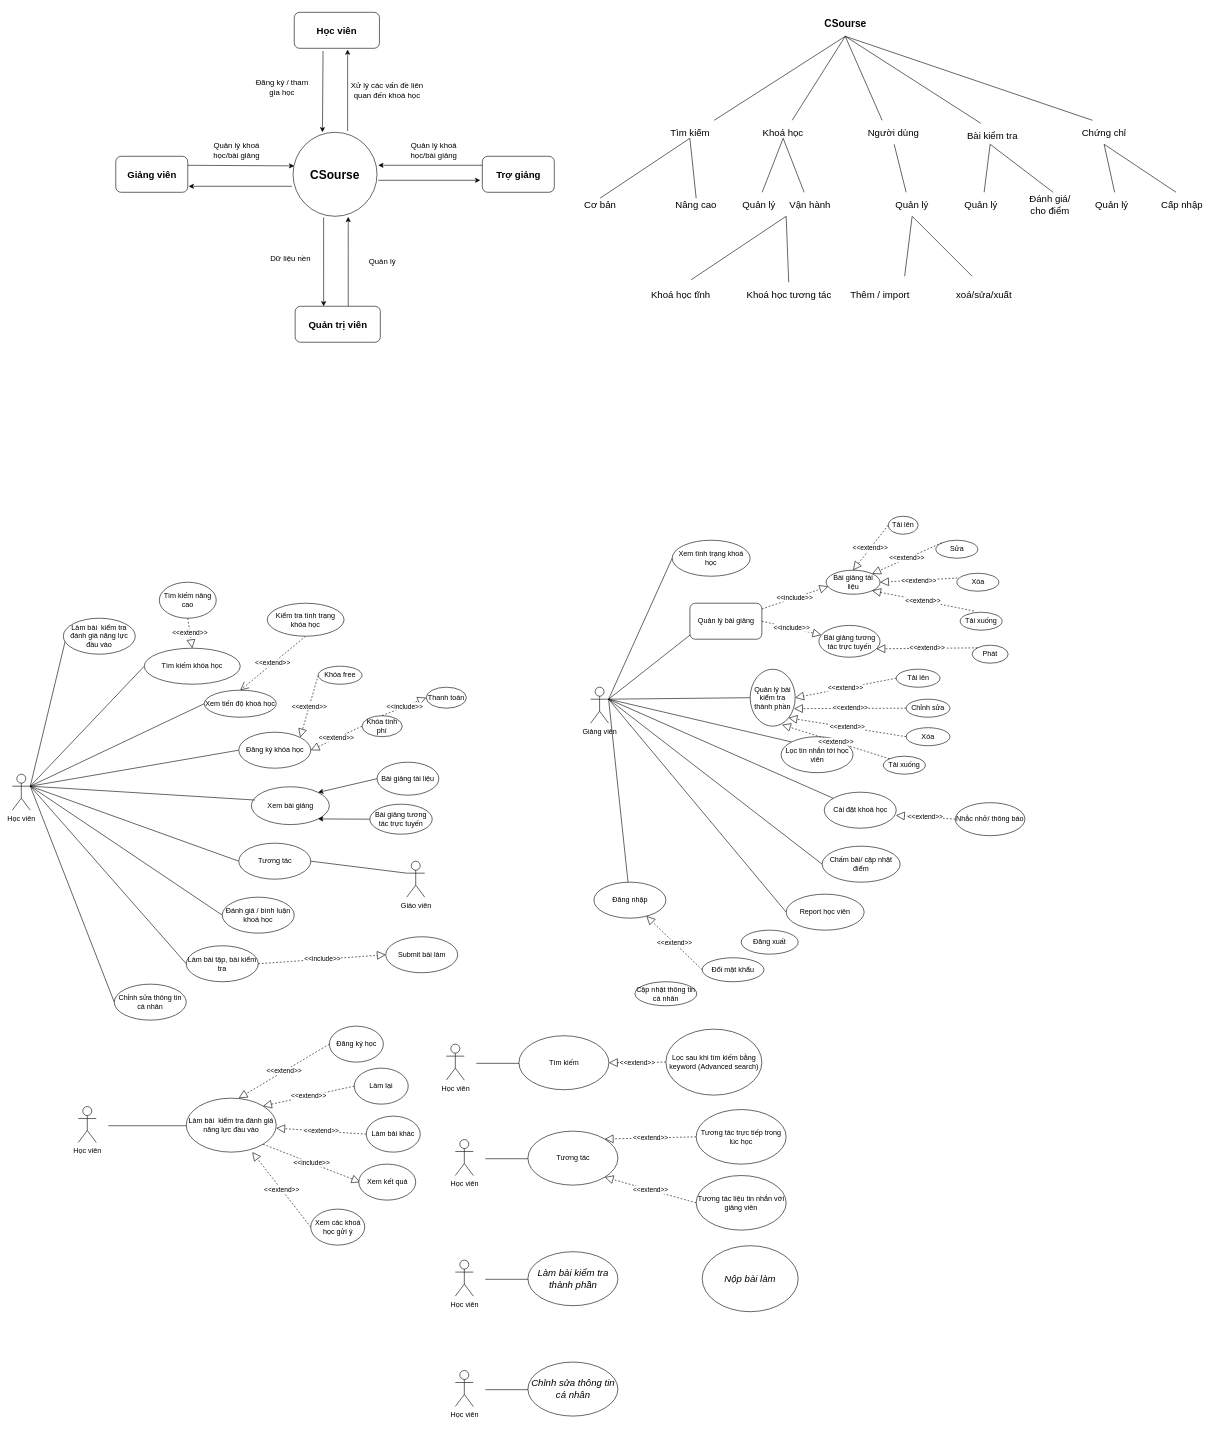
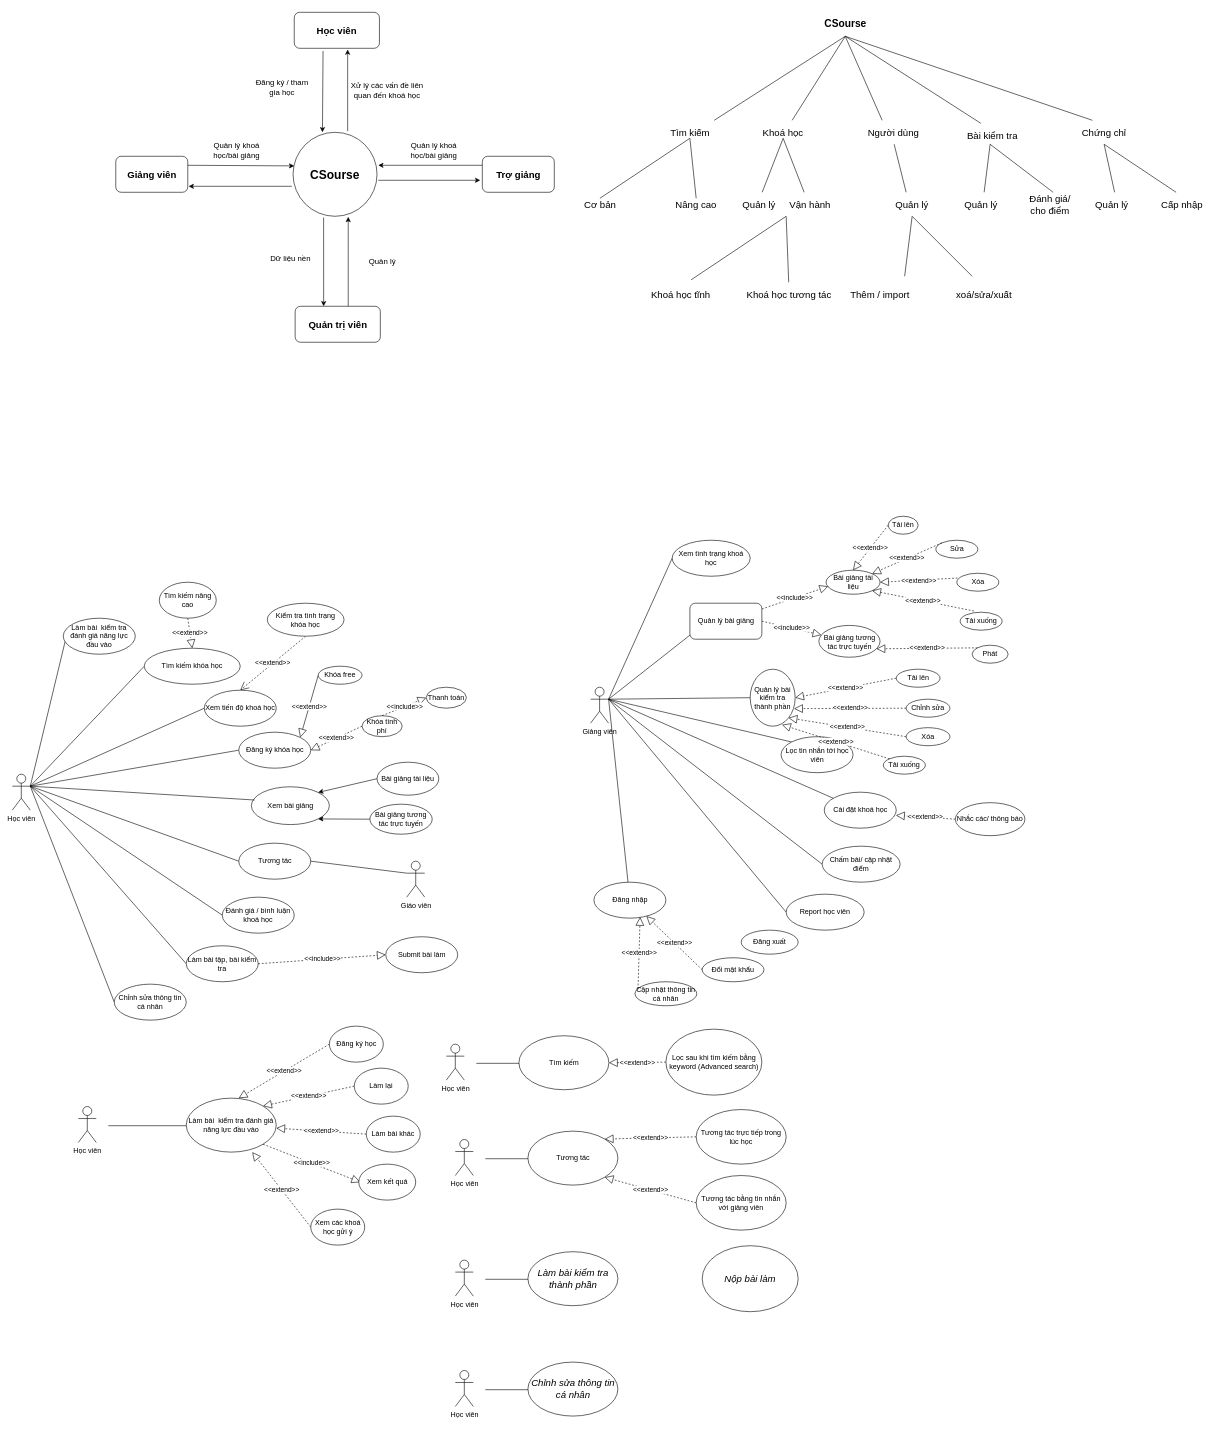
(311, 701) -> (311, 701)
(240, 704) -> (240, 708)
(990, 819) -> (990, 819)
none -> (639, 956)
(741, 1203) -> (741, 1203)
